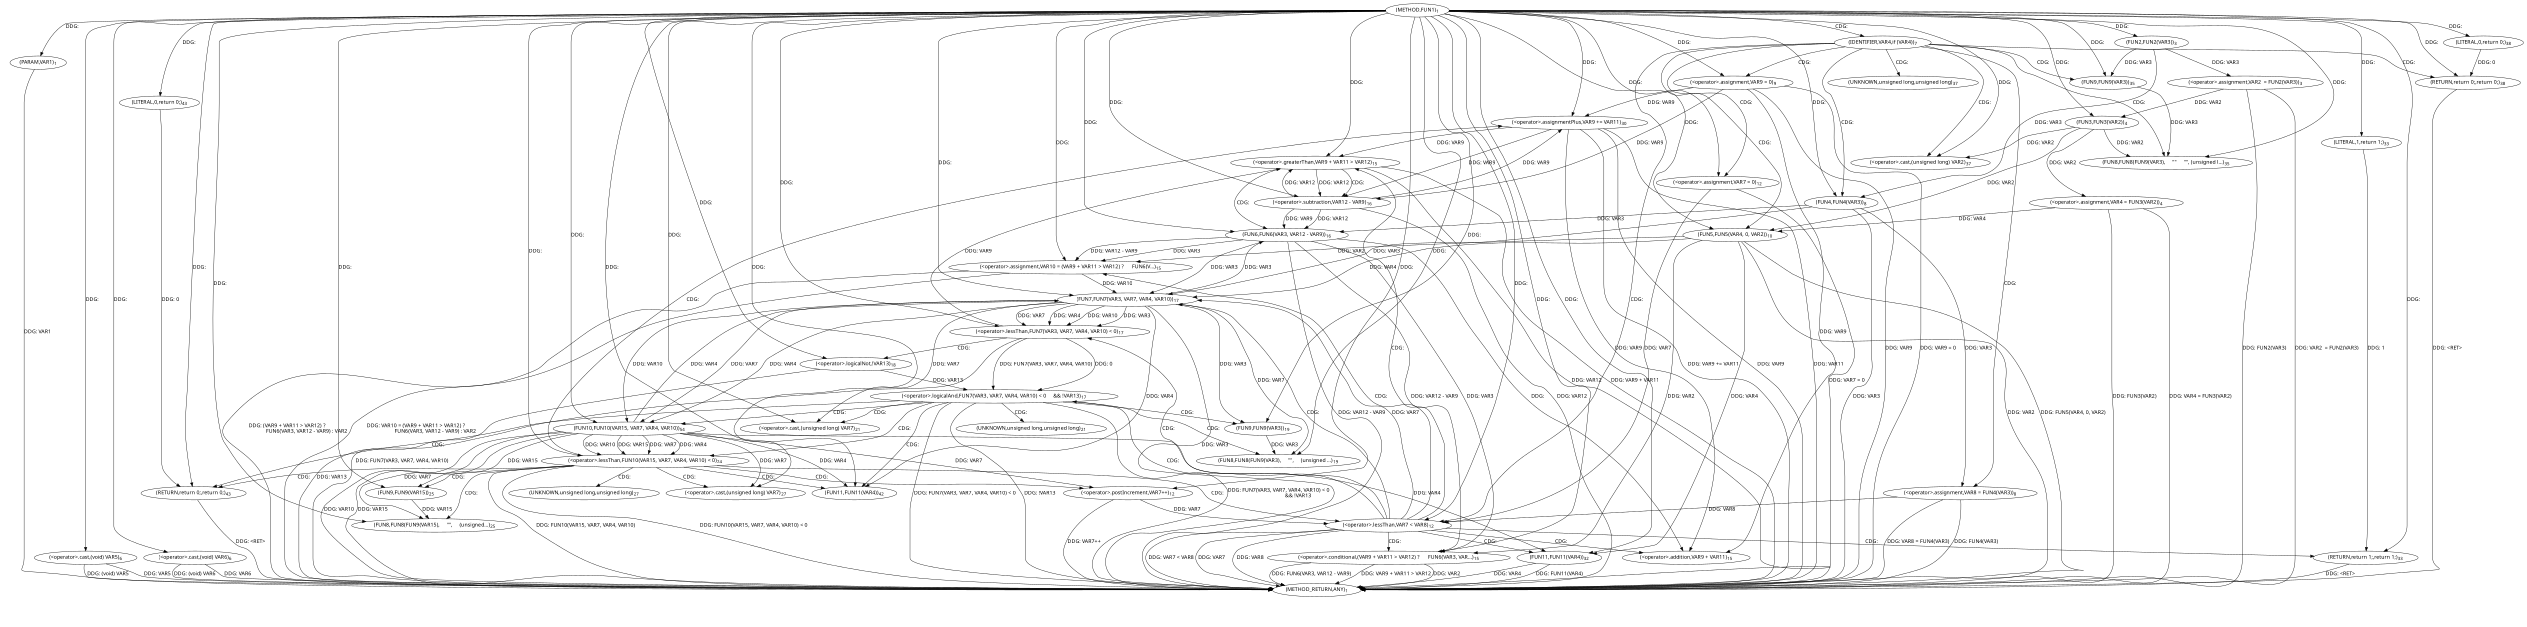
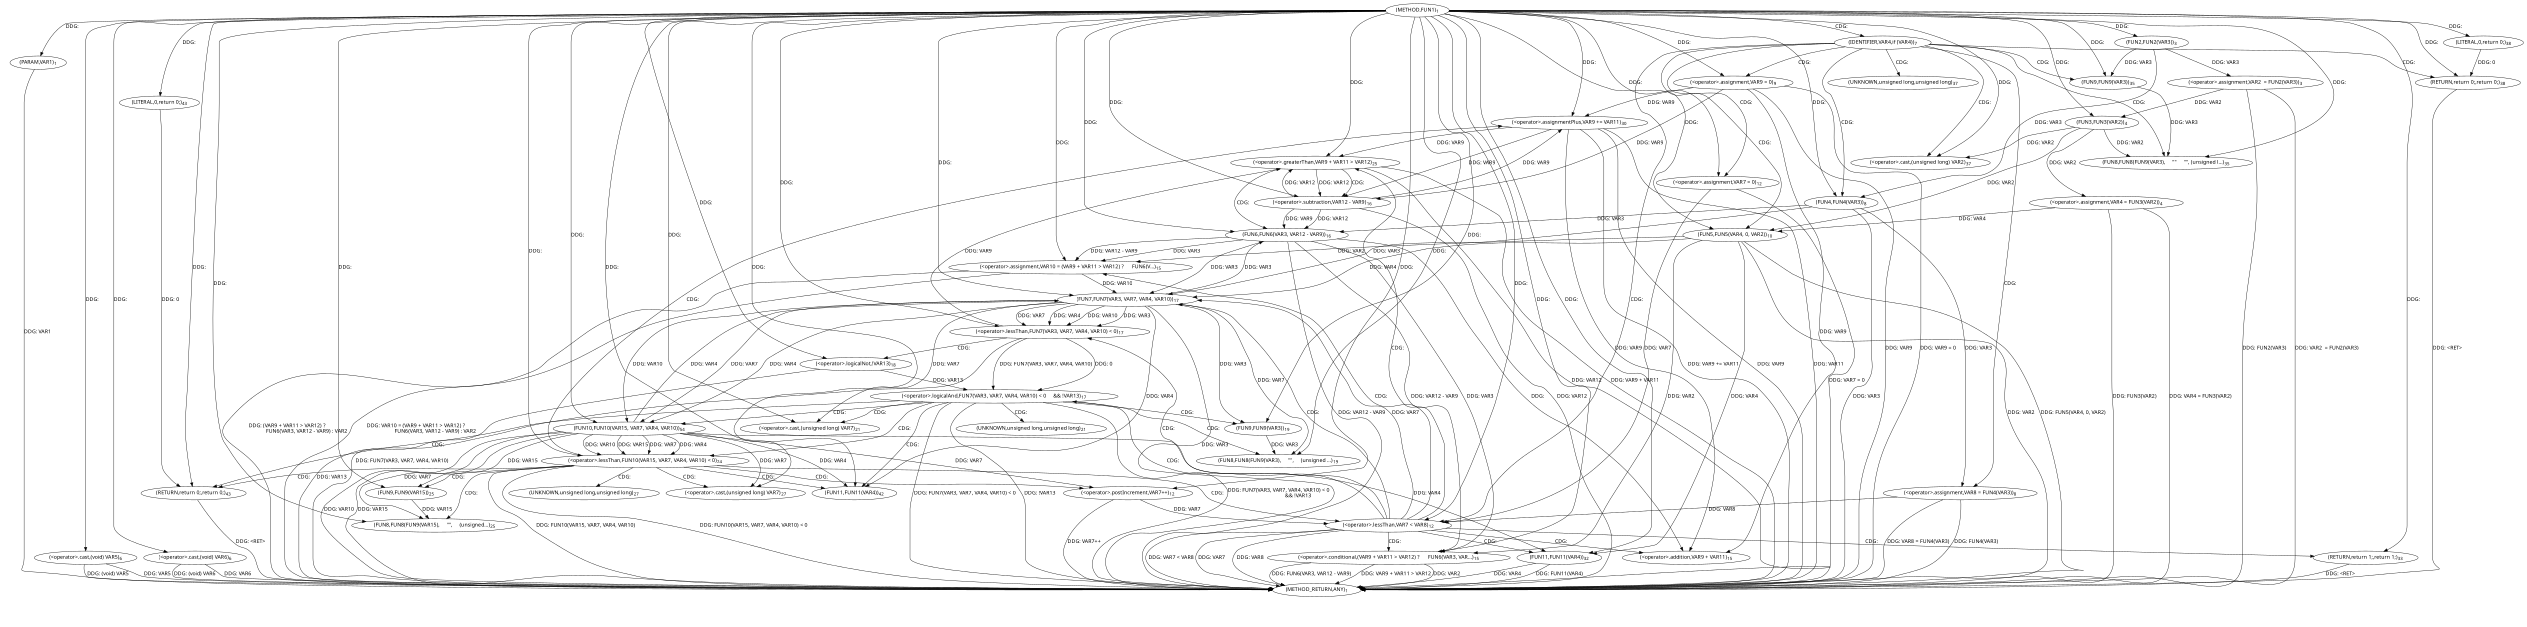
(2361, 143) -> none
(1375, 162) -> (1375, 162)
